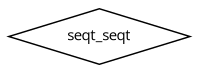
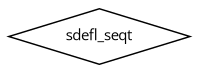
(99, 37) -> (99, 37)
